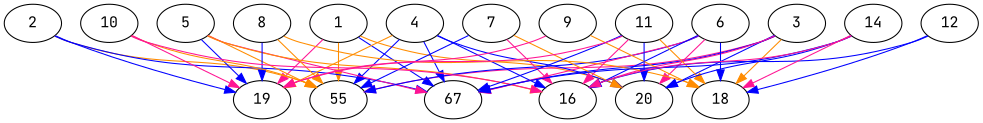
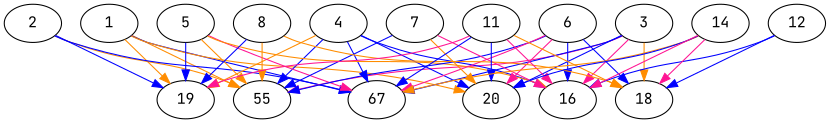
(109, 23) -> none
(568, 23) -> none
(308, 54) -> (138, 52)
(672, 67) -> (557, 67)
